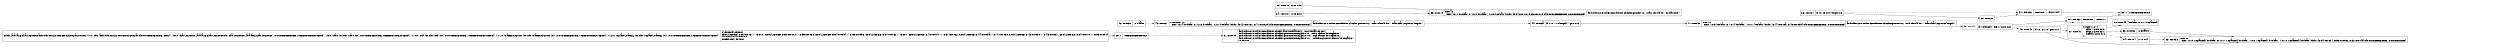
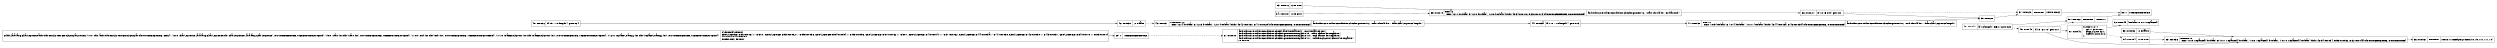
(2054, 12) -> (2053, 12)
none -> (1740, 13)
(1829, 13) -> (1829, 13)
none -> (556, 23)
(1476, 23) -> (1476, 23)
(1959, 26) -> (1948, 20)
(2094, 29) -> (2093, 29)
(2114, 31) -> none
(2185, 38) -> (2187, 38)
(2143, 40) -> (2143, 40)
none -> (2453, 40)
